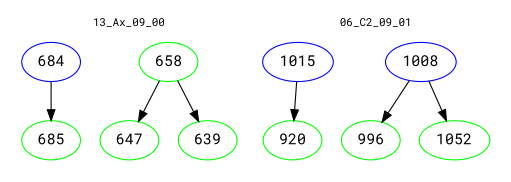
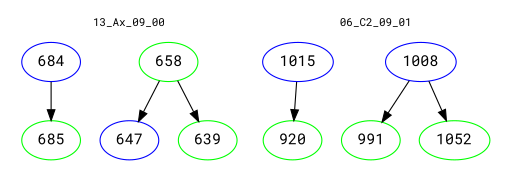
(129, 140) -> (129, 140)
(371, 140) -> (371, 140)
